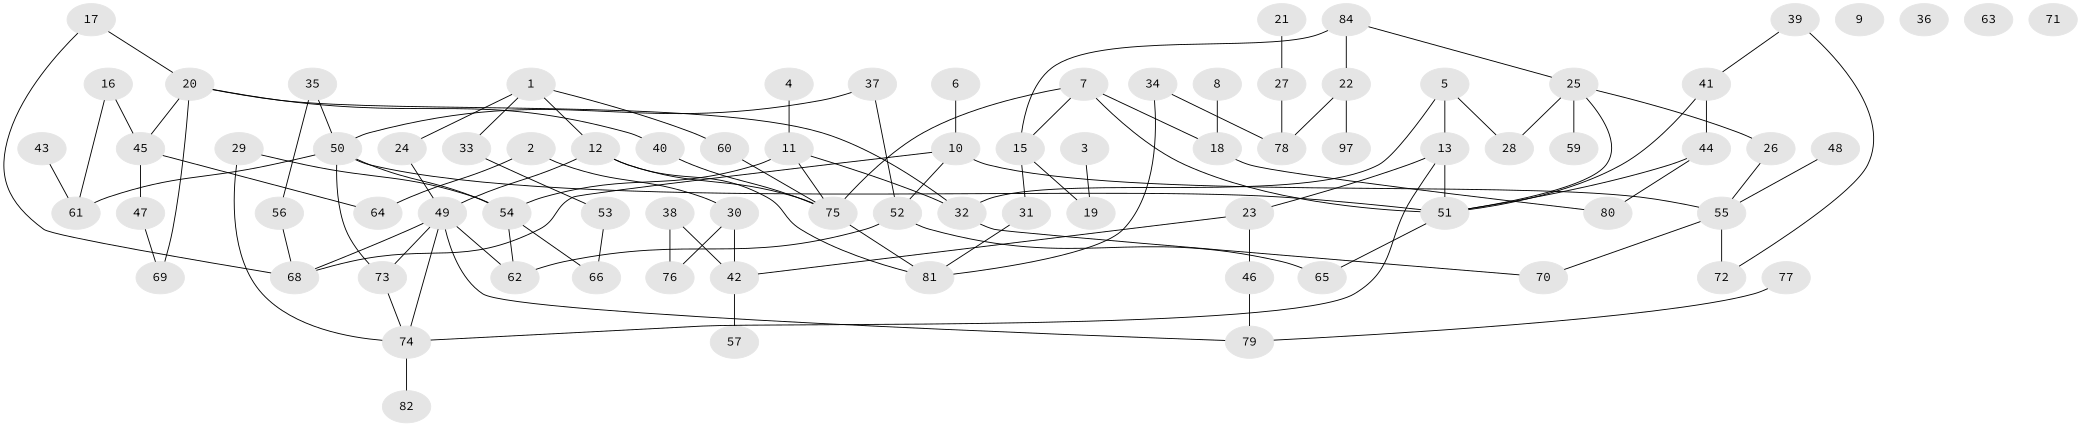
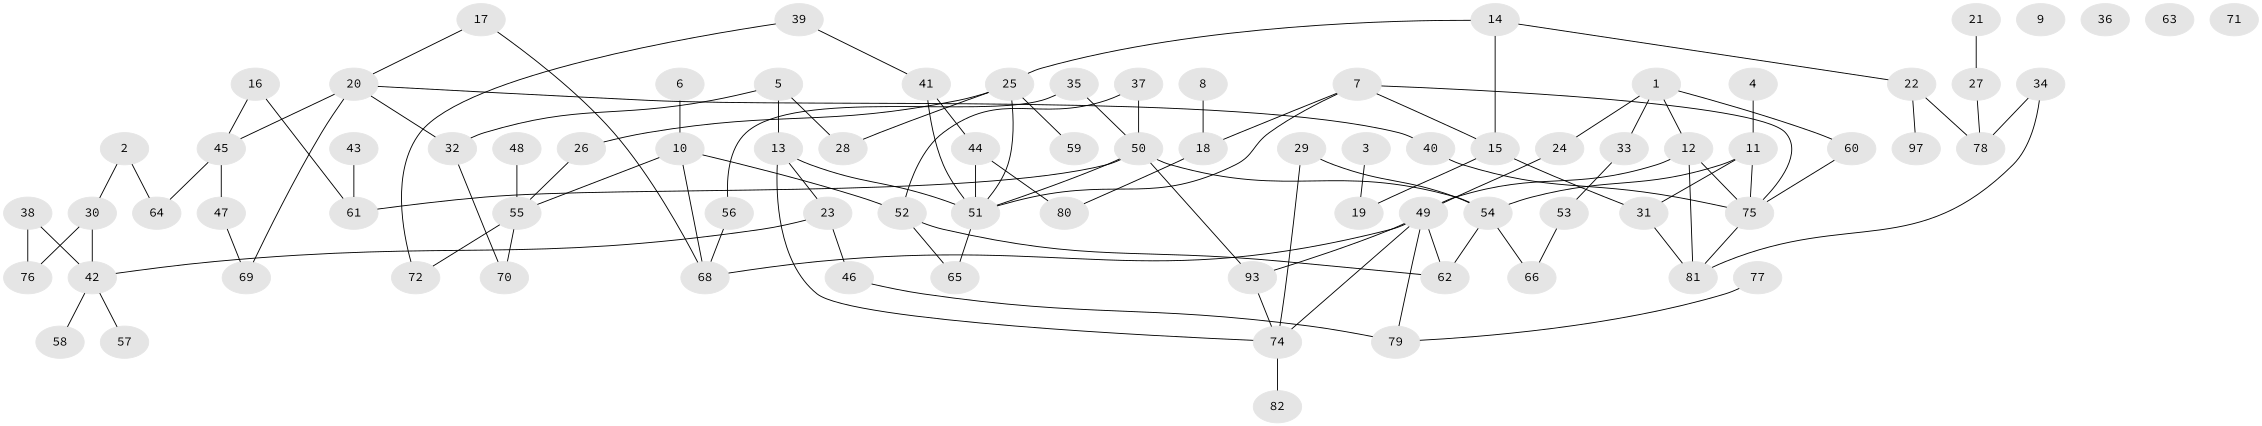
(1346, 20) -> (1495, 20)
(878, 178) -> (1698, 181)
(382, 278) -> (1252, 278)
none -> (60, 342)
